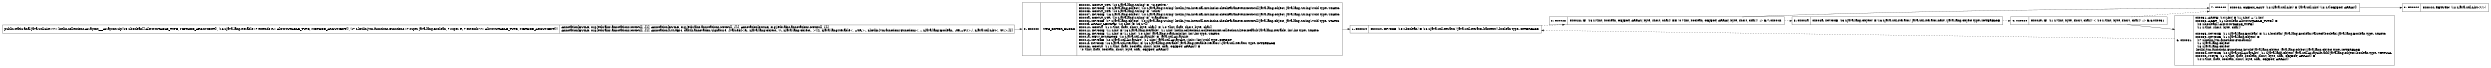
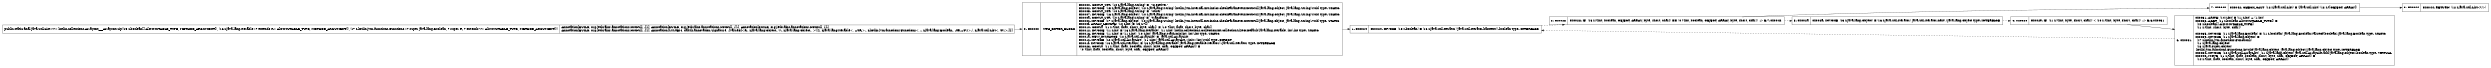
(2169, 14) -> none
(2213, 47) -> (2214, 47)
